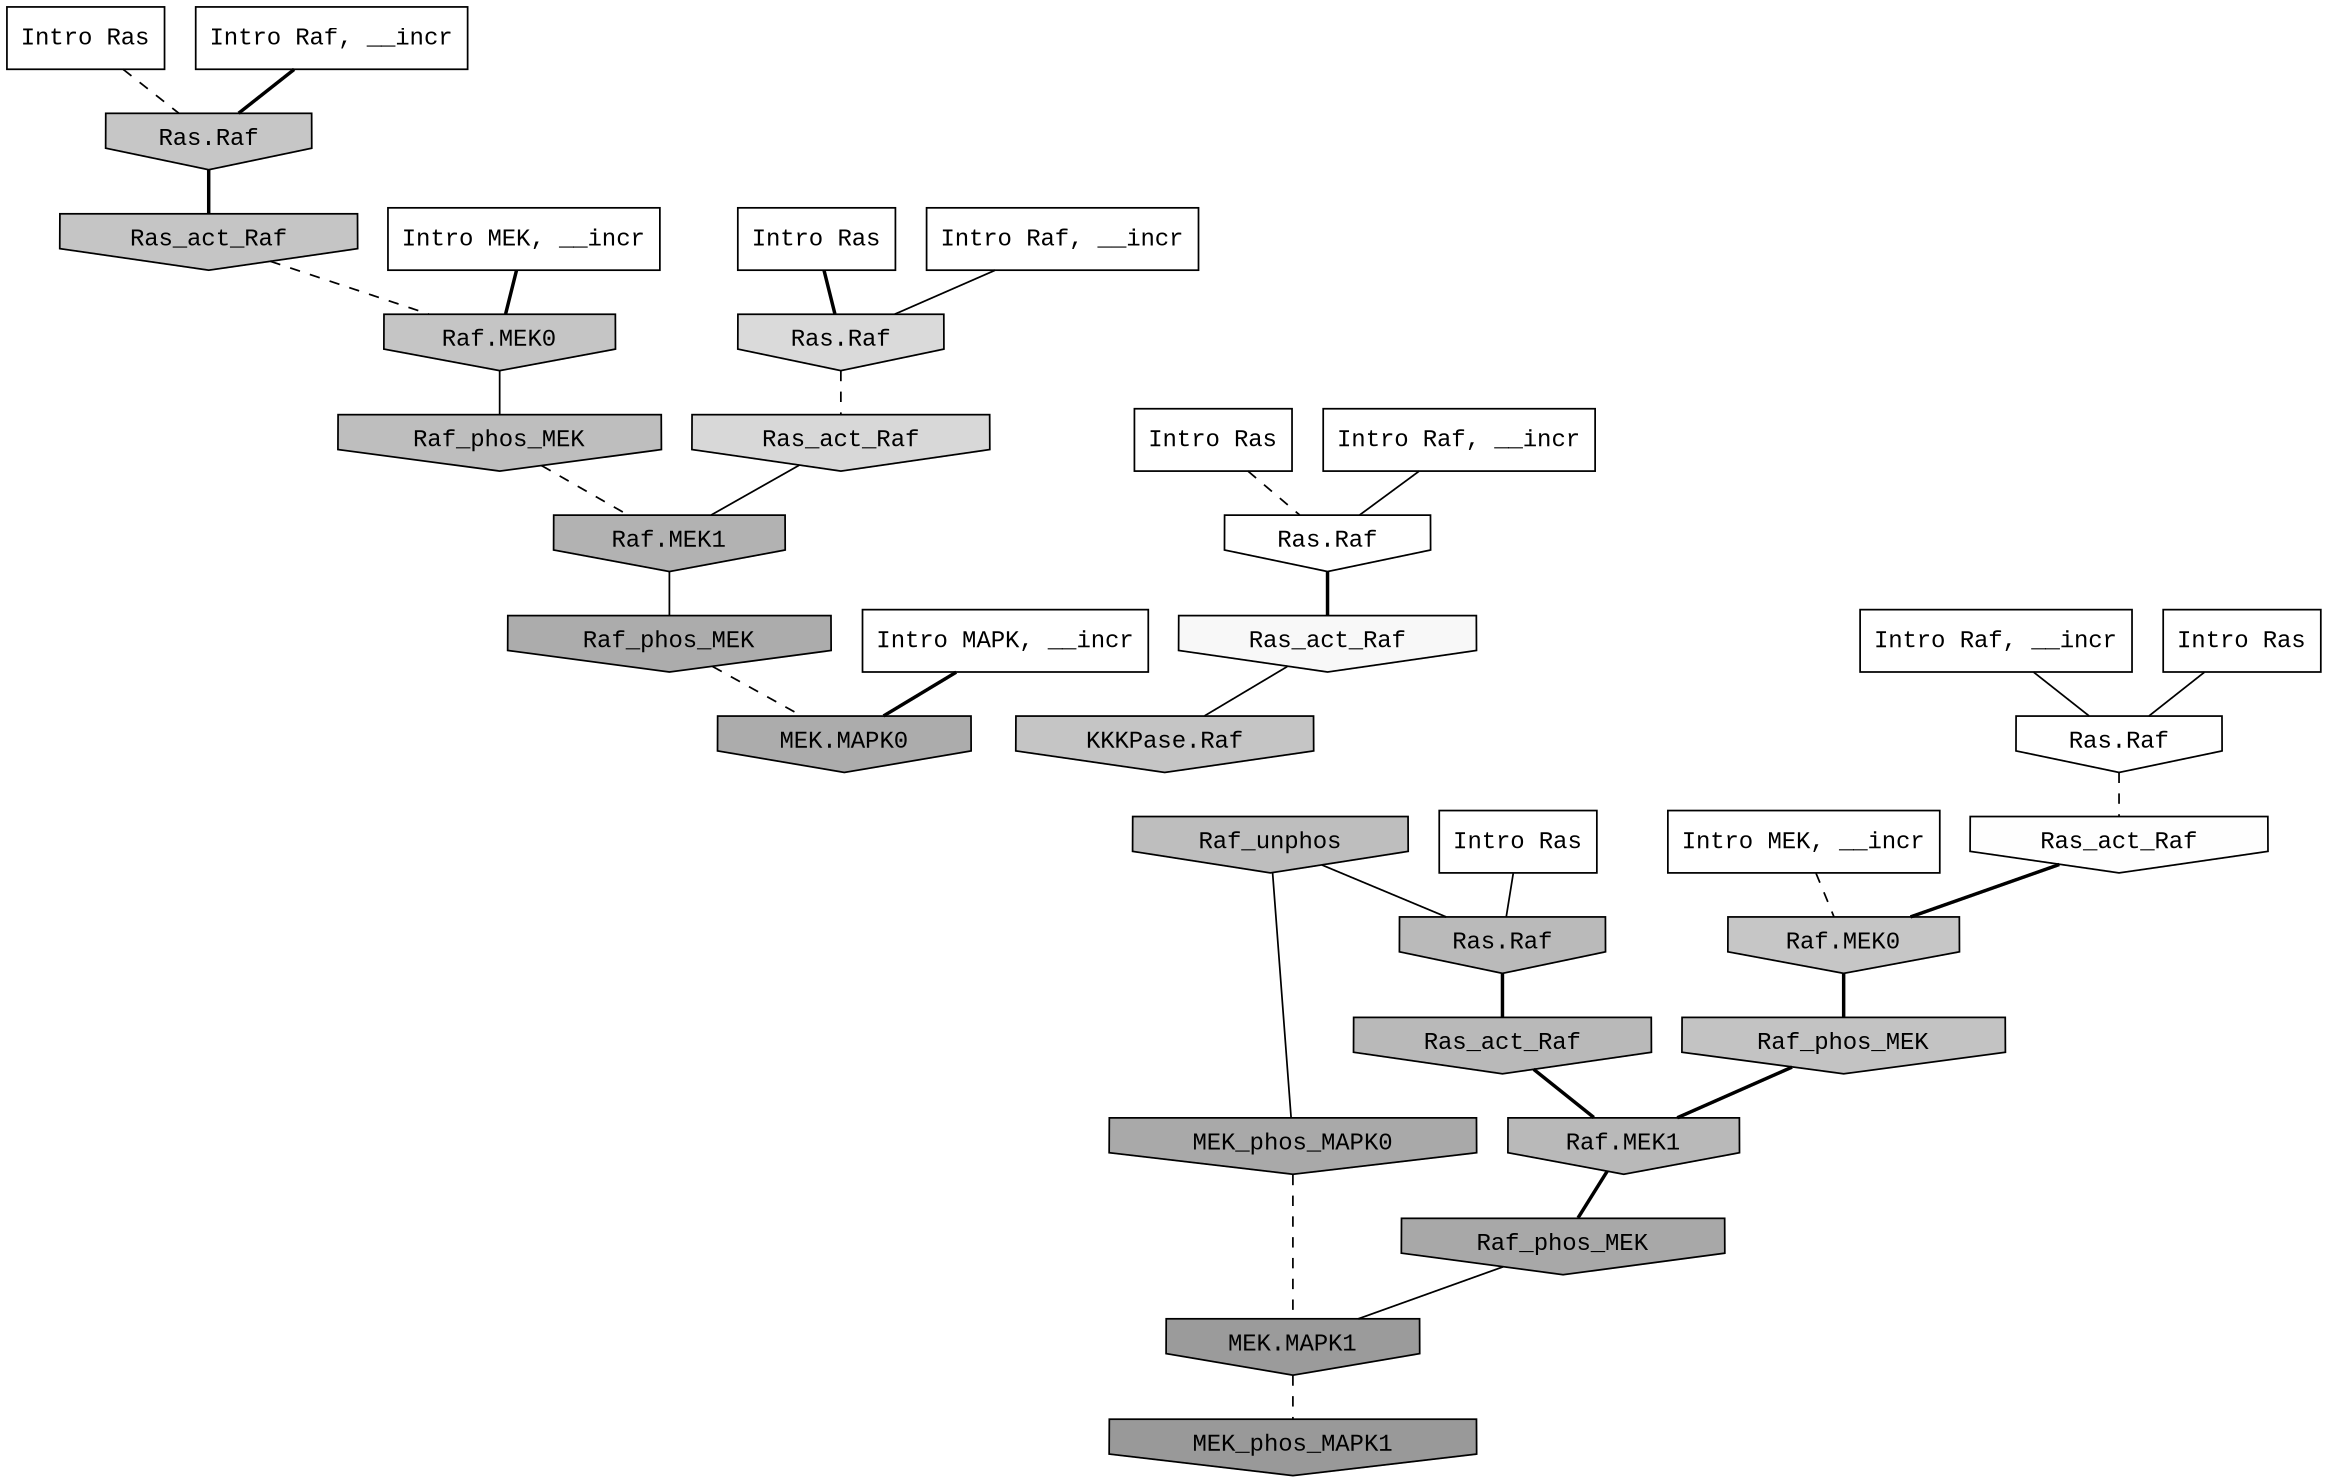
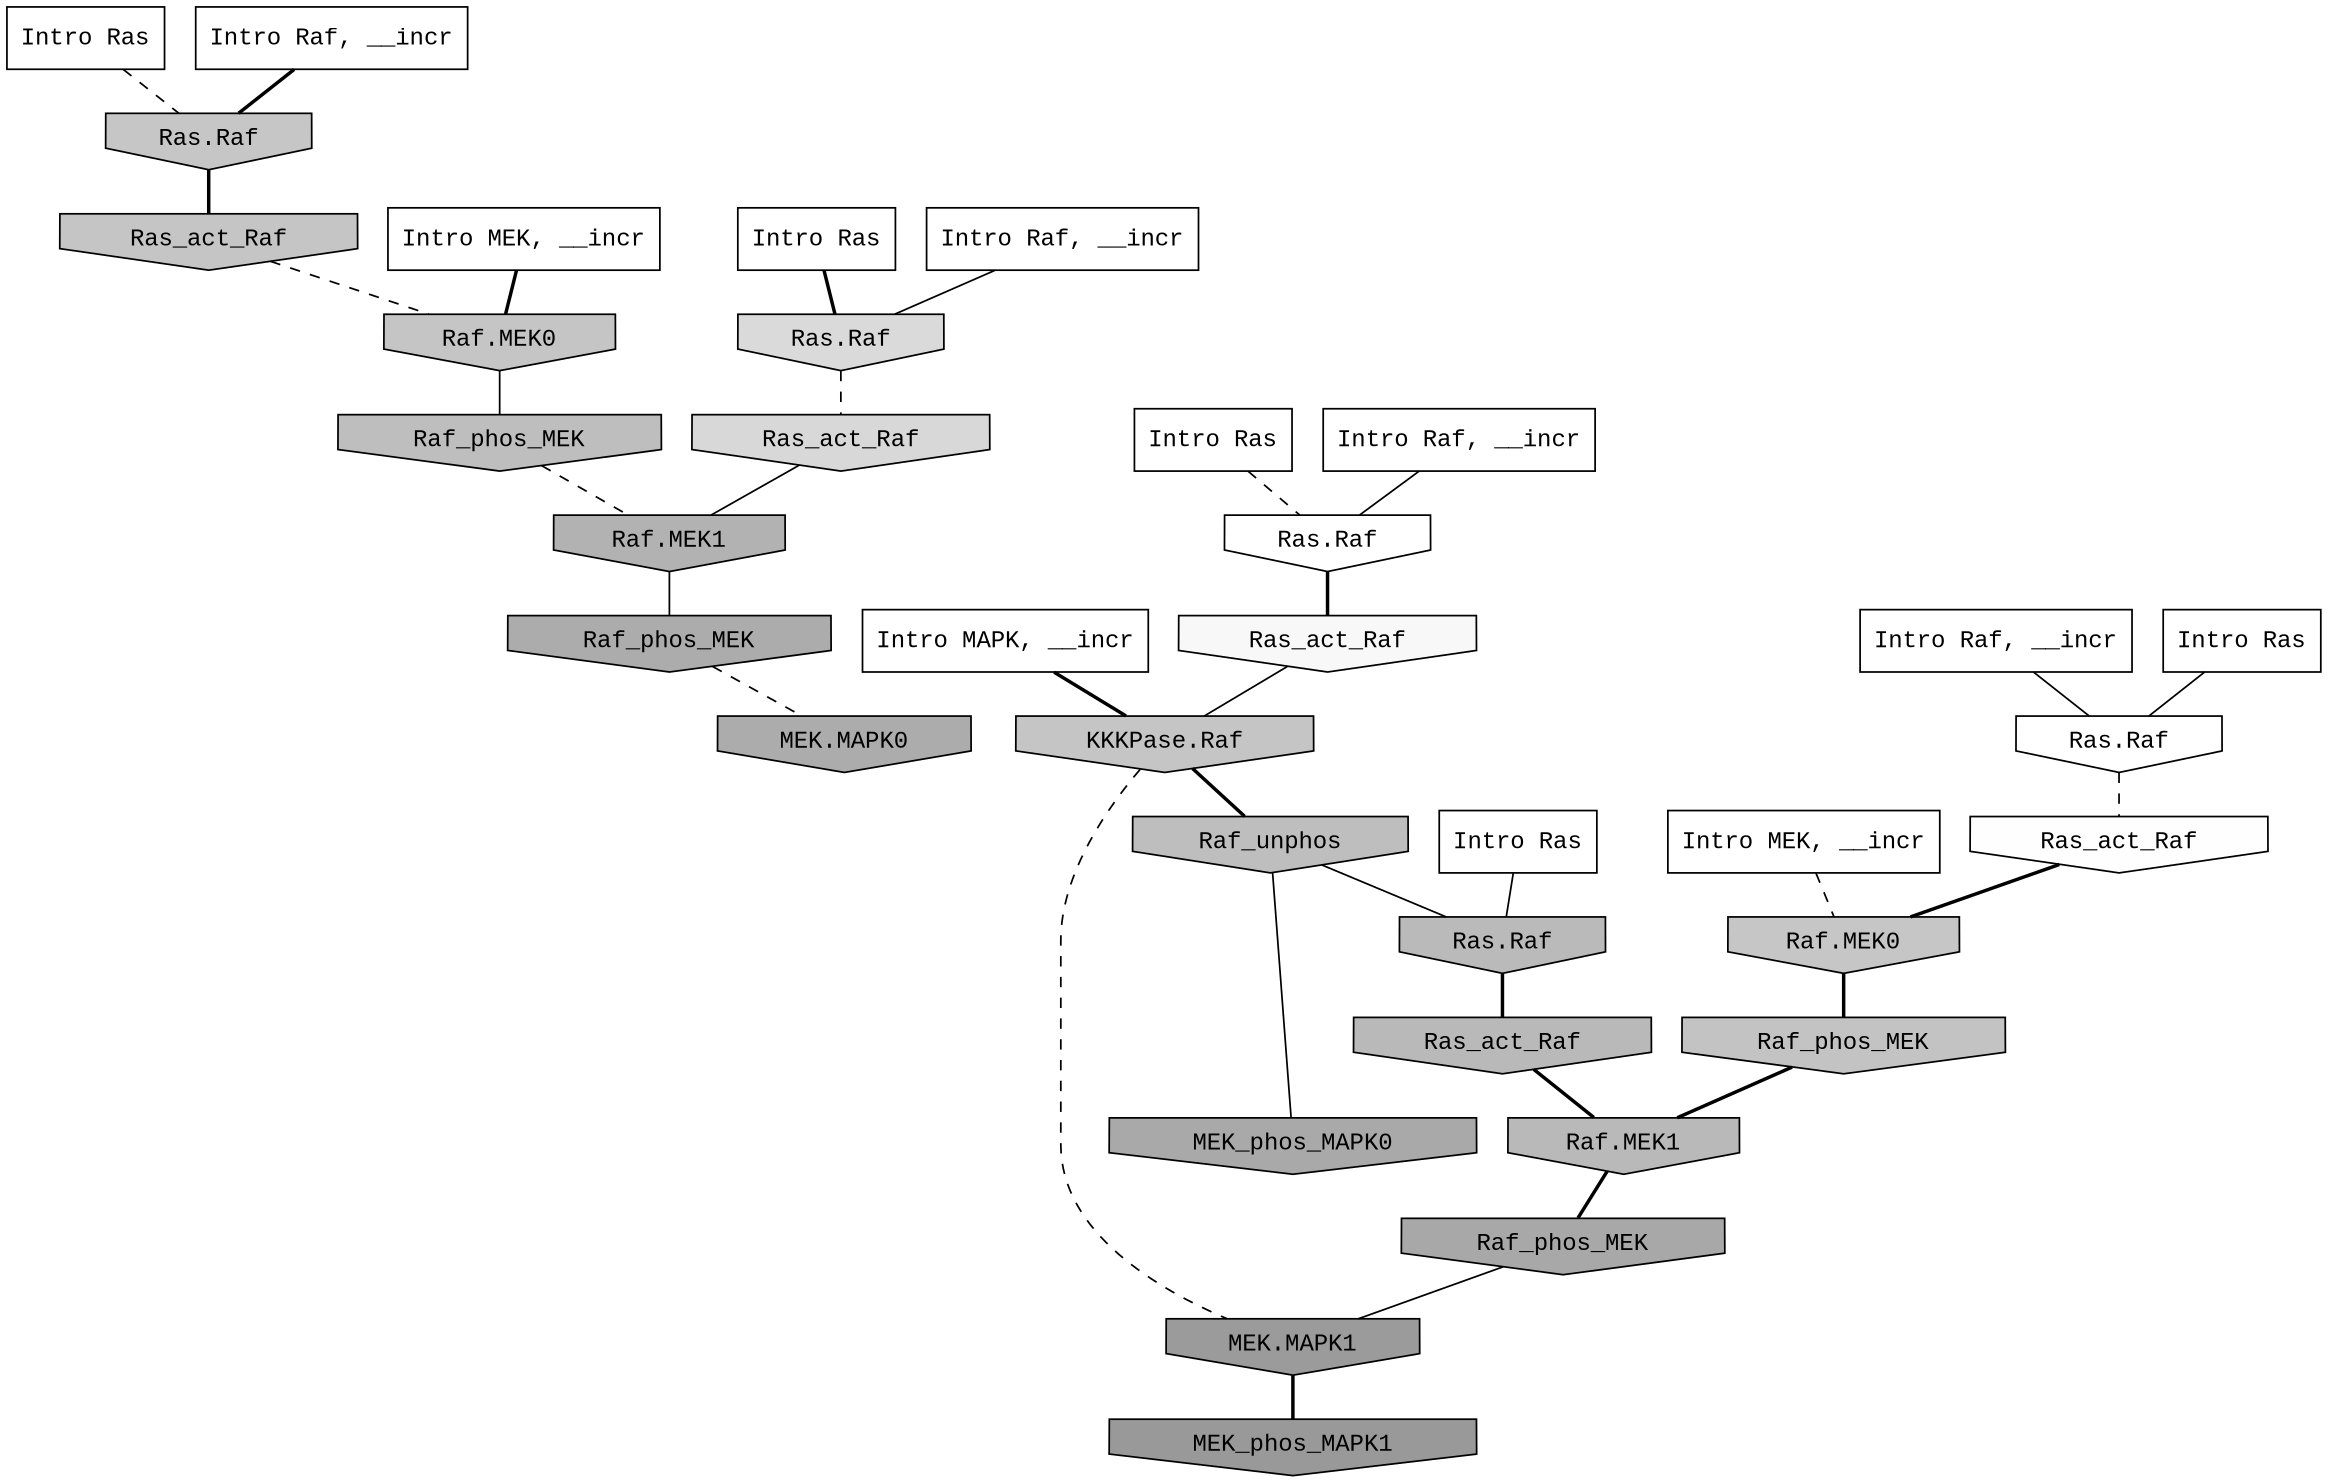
(920, 694) -> (1090, 694)
none -> (1219, 792)
(1293, 1247) -> (1061, 1074)
(1293, 1397) -> (1293, 1397)
